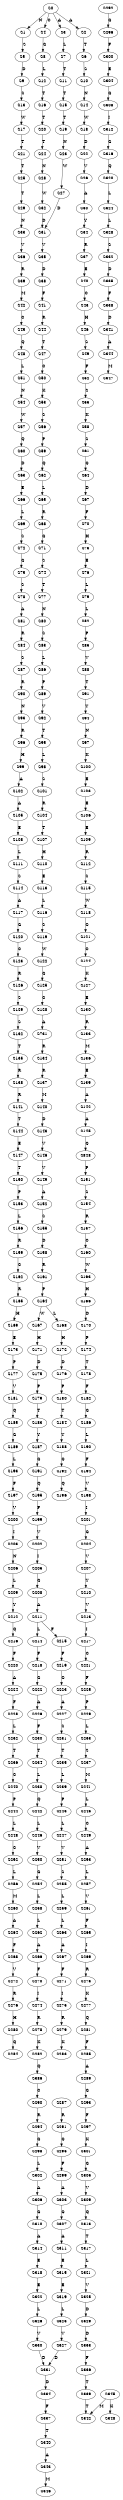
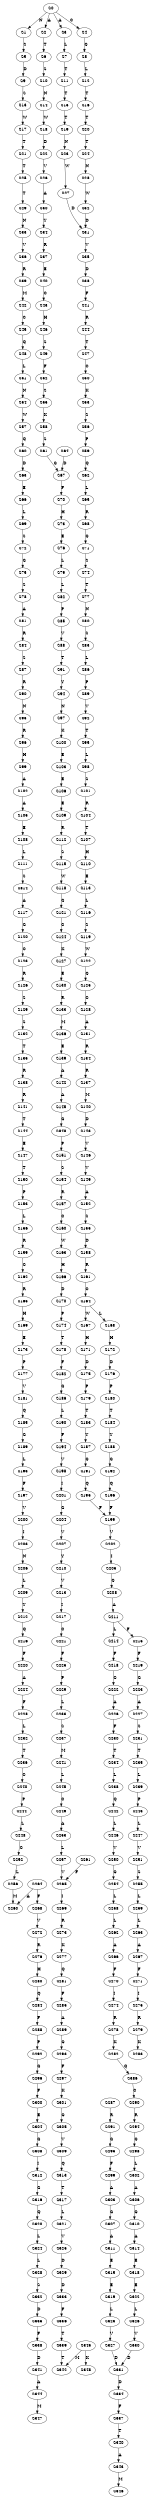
(86, 462) -> (52, 462)
(18, 889) -> (23, 889)
(42, 1034) -> (86, 1034)
(44, 1289) -> (87, 1289)
none -> (110, 1507)
(86, 1895) -> (61, 1871)
(13, 1919) -> (26, 1895)
none -> (37, 2030)
